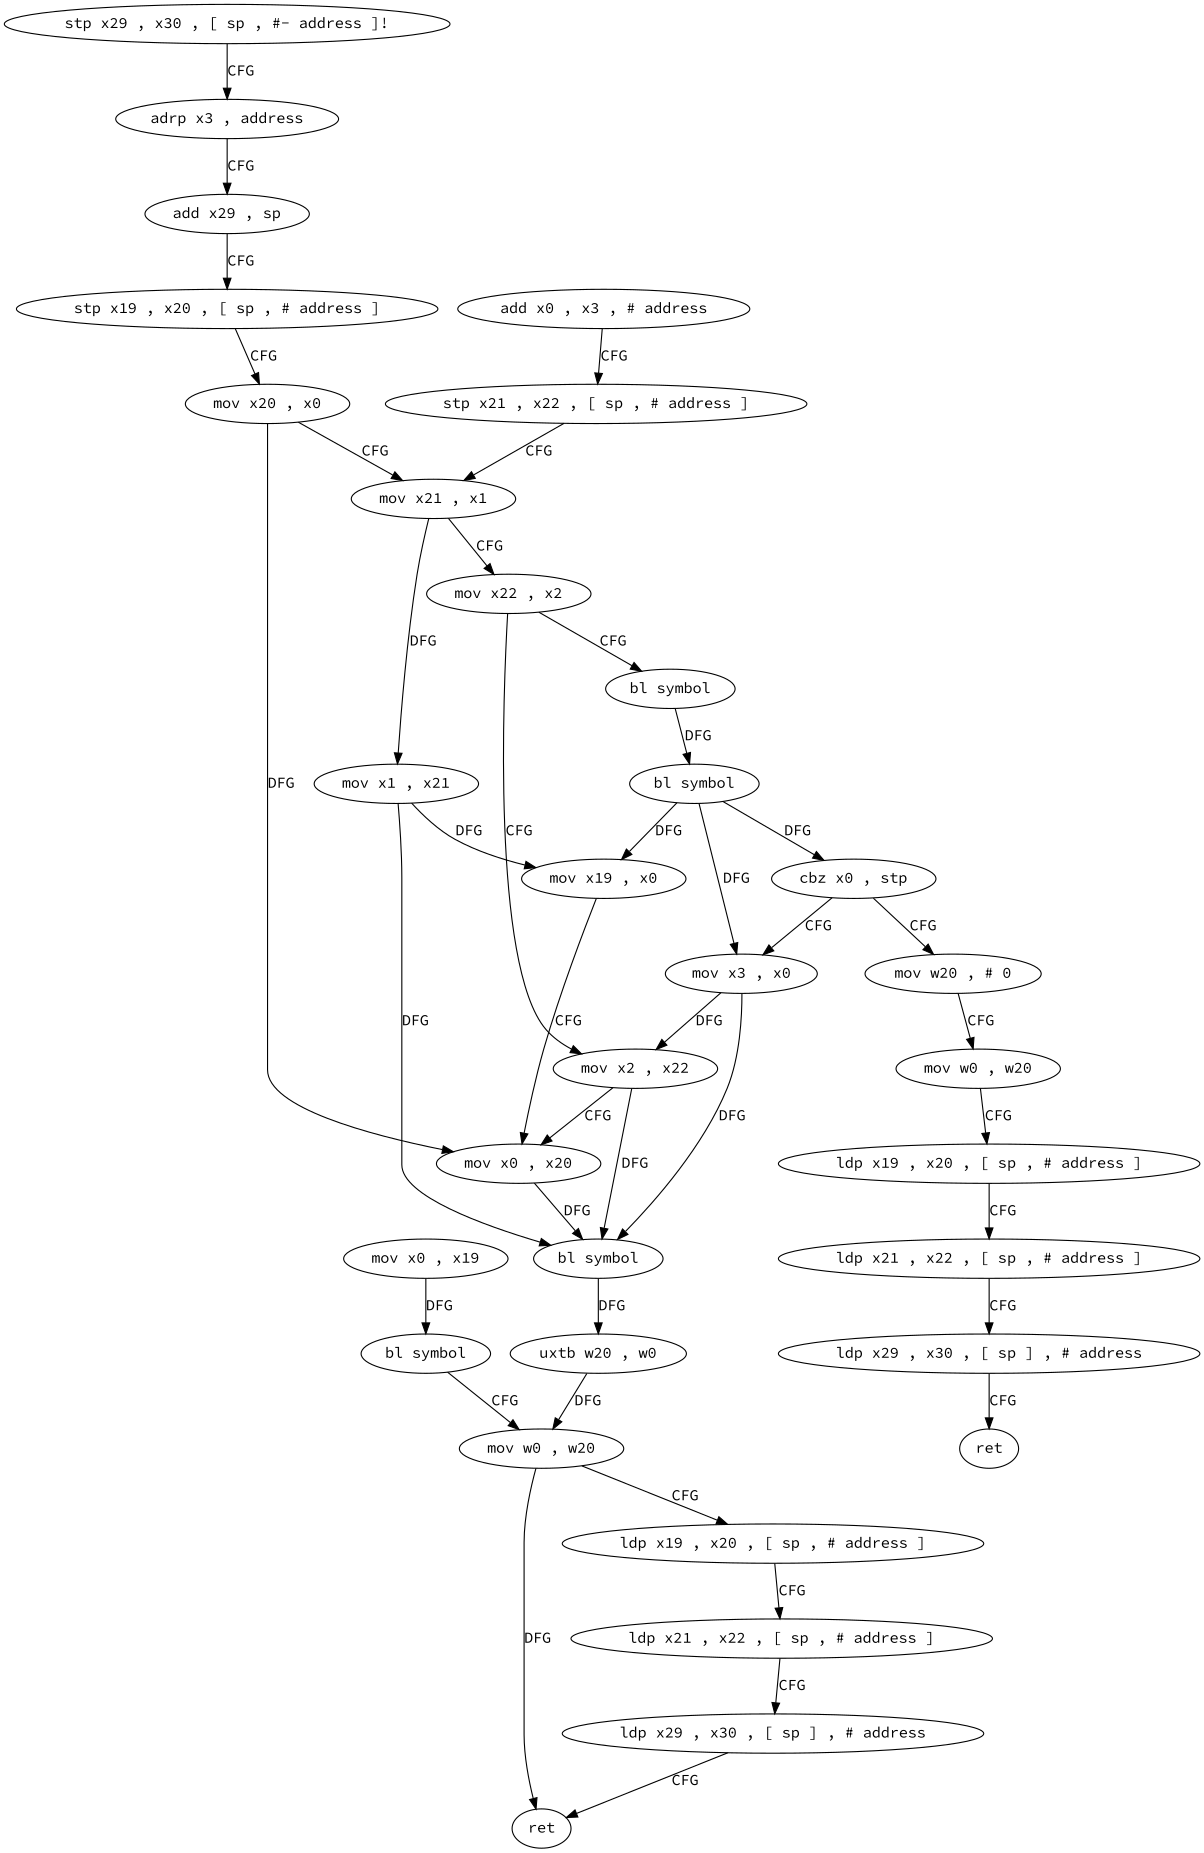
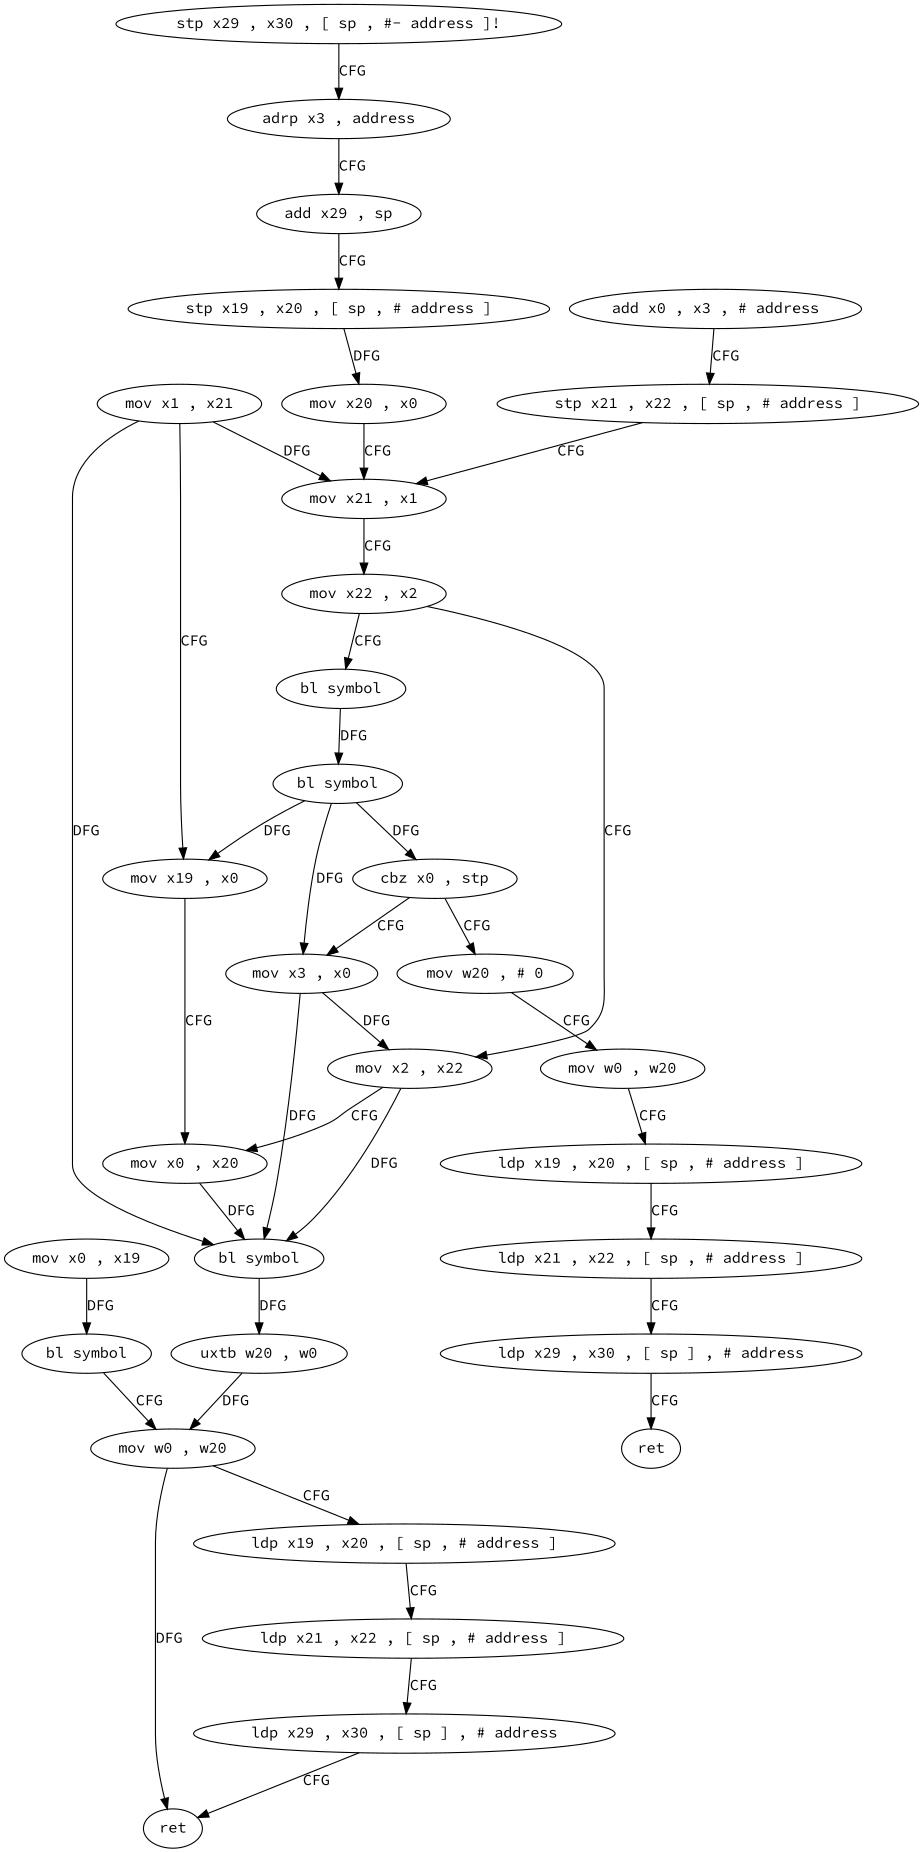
(264, 356) -> (367, 356)
(409, 635) -> (267, 449)
(469, 831) -> (194, 641)
(268, 847) -> none
